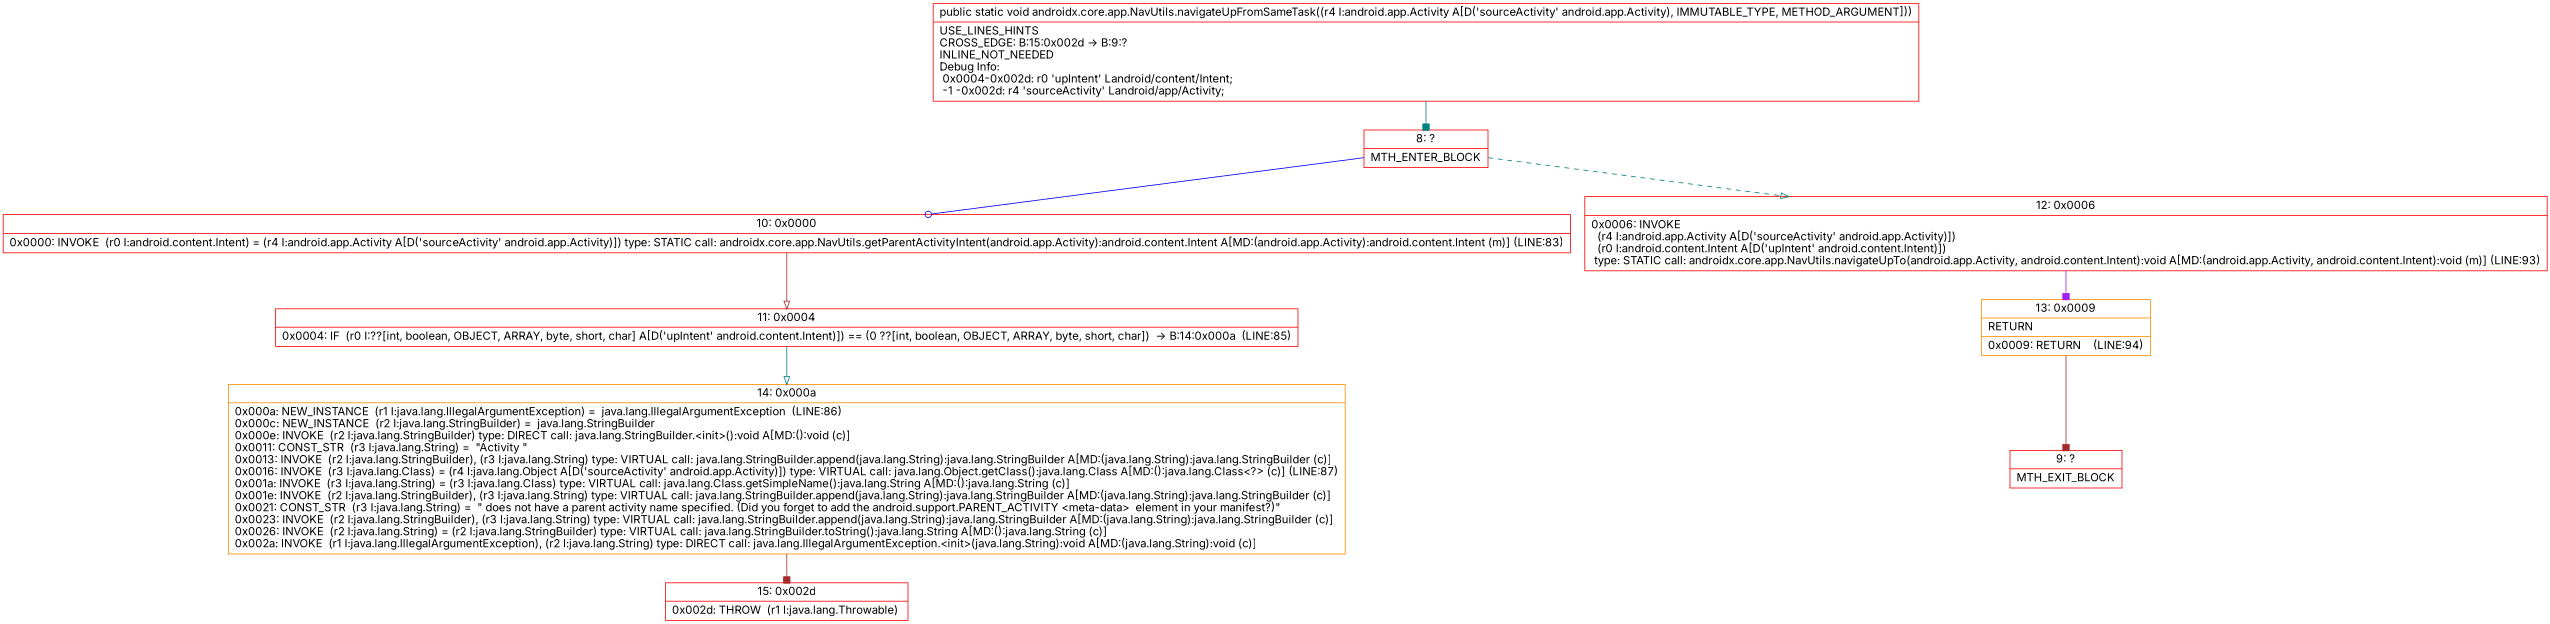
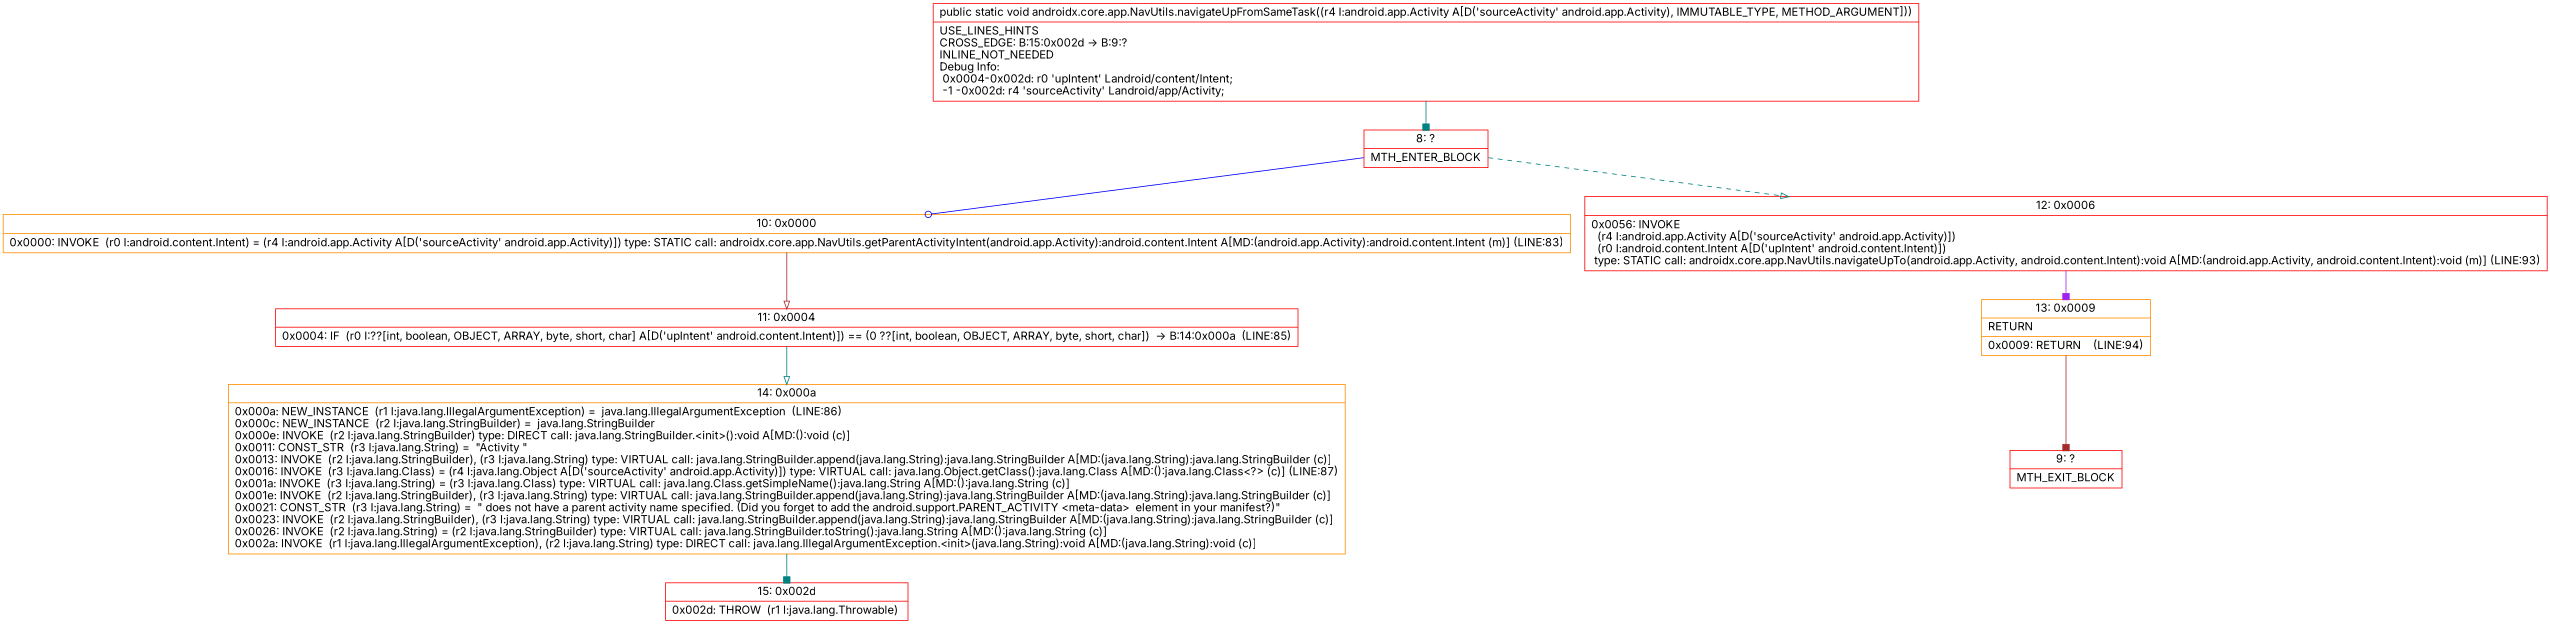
(1639, 225) -> (1639, 225)
(787, 234) -> (787, 234)
(787, 564) -> (787, 564)
